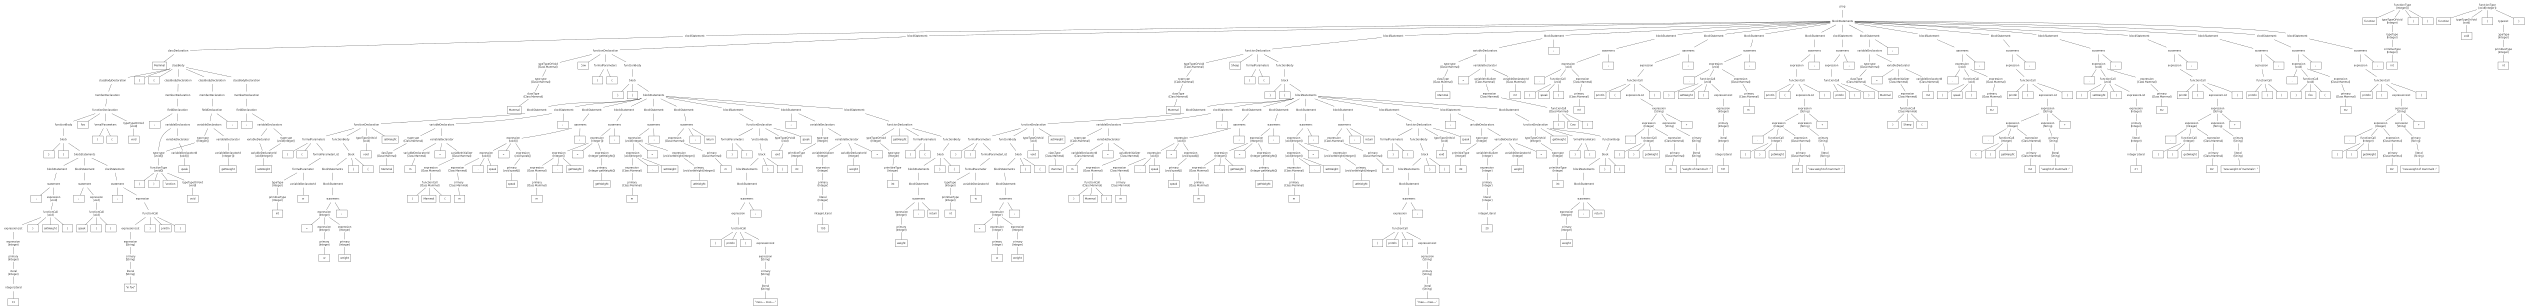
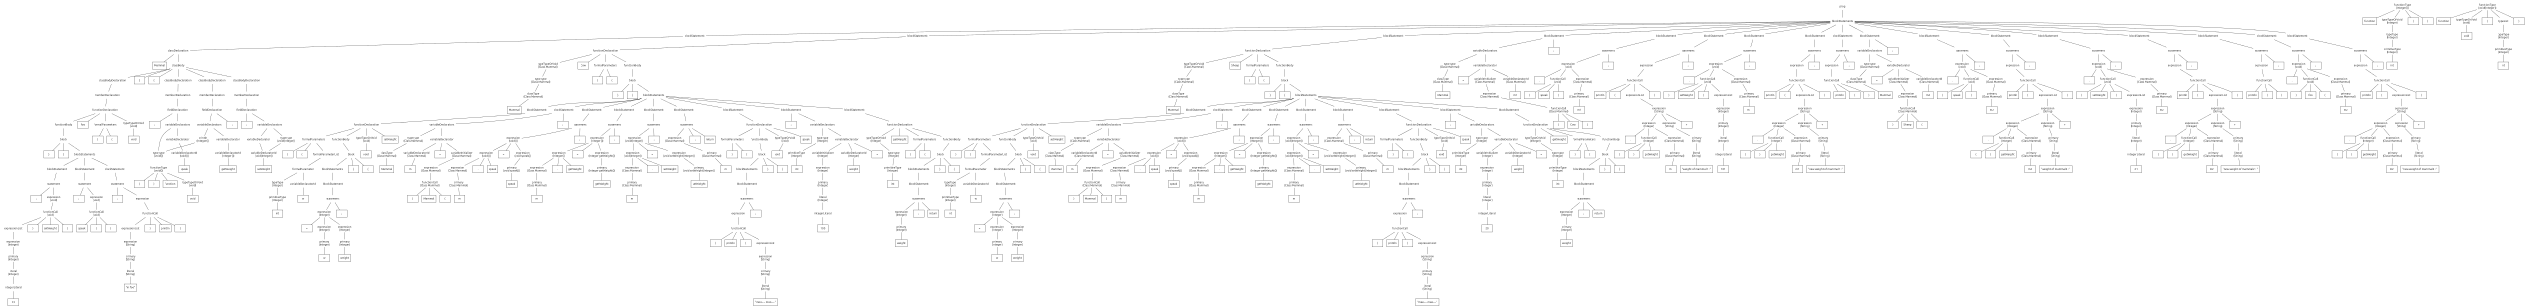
none -> (2496, 14)
none -> (178, 58)
(203, 140) -> (203, 140)
(159, 162) -> none
